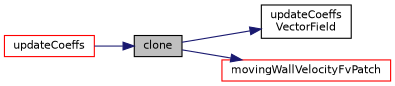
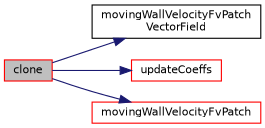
(306, 22) -> (176, 22)
(109, 46) -> (86, 70)
(158, 46) -> (28, 70)
